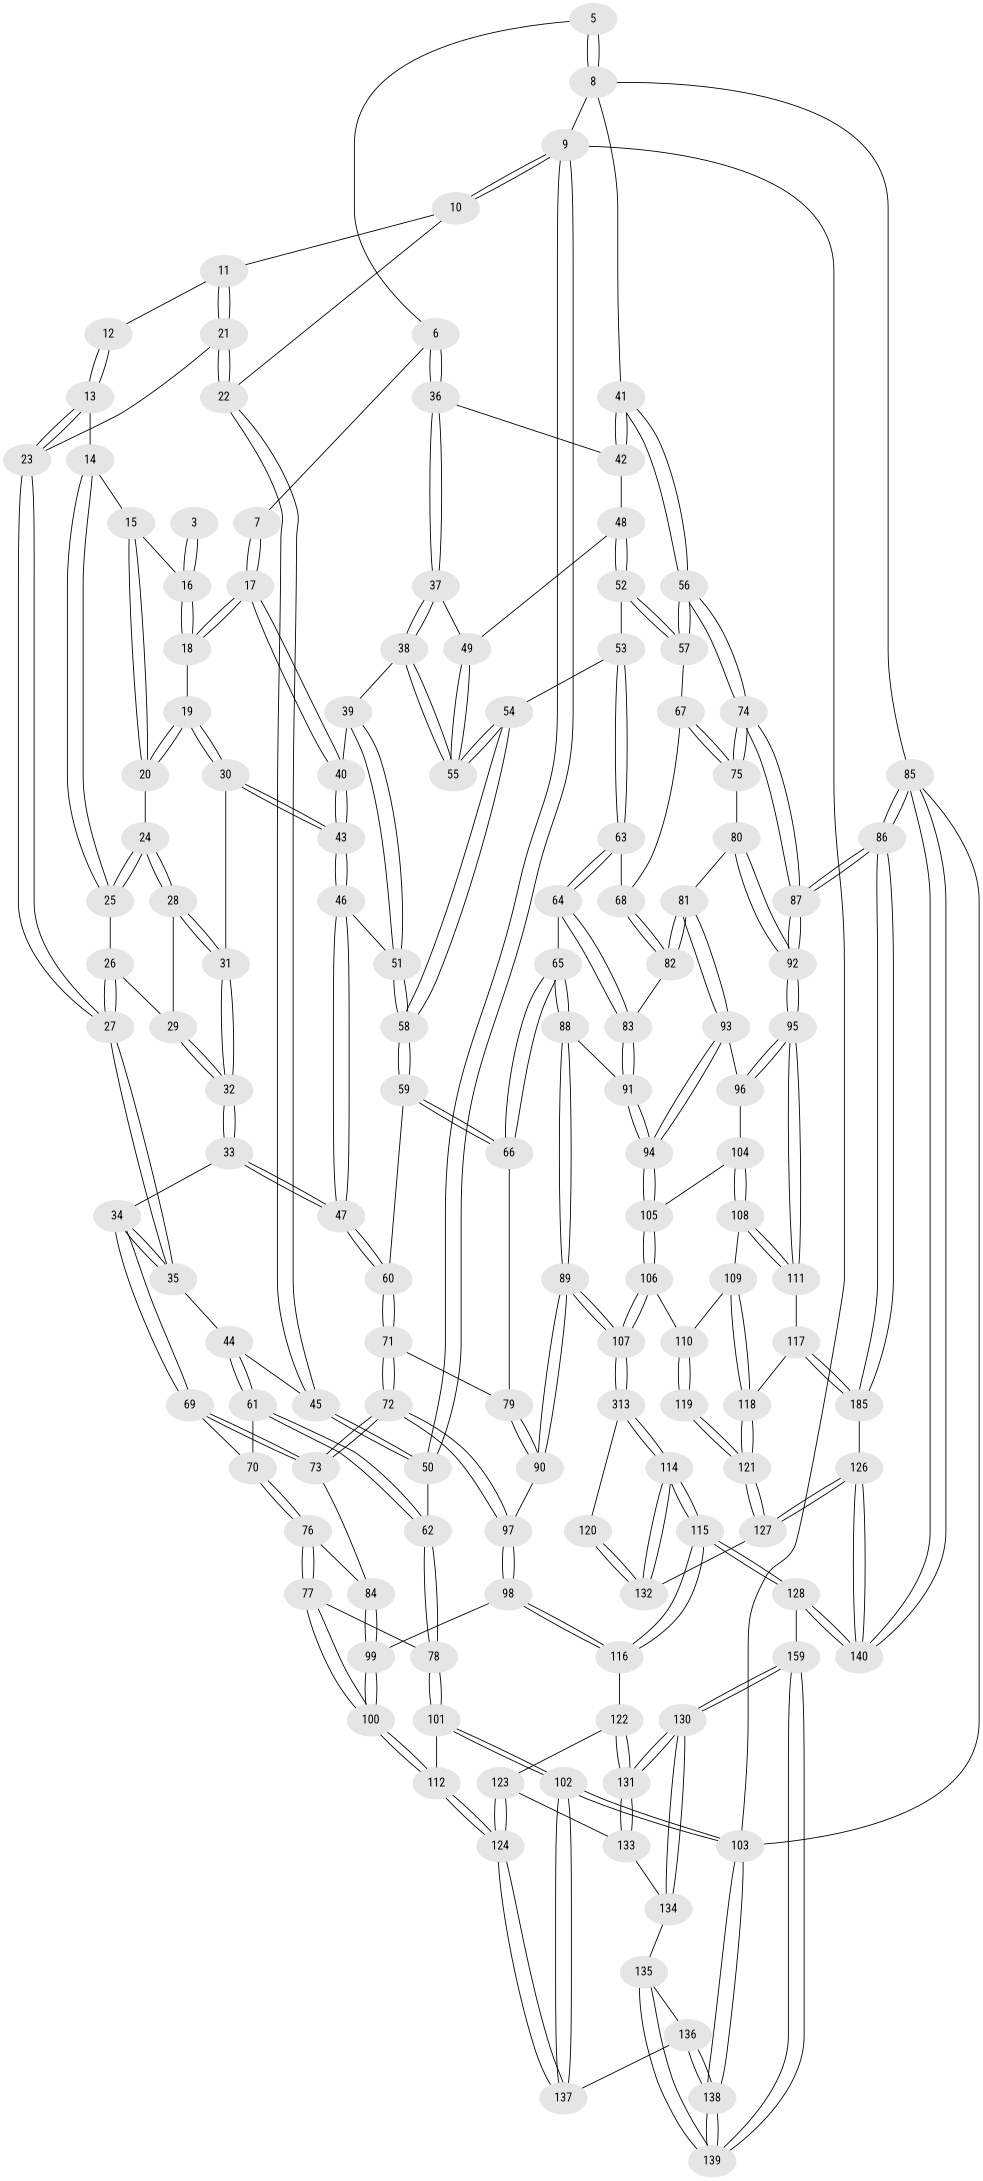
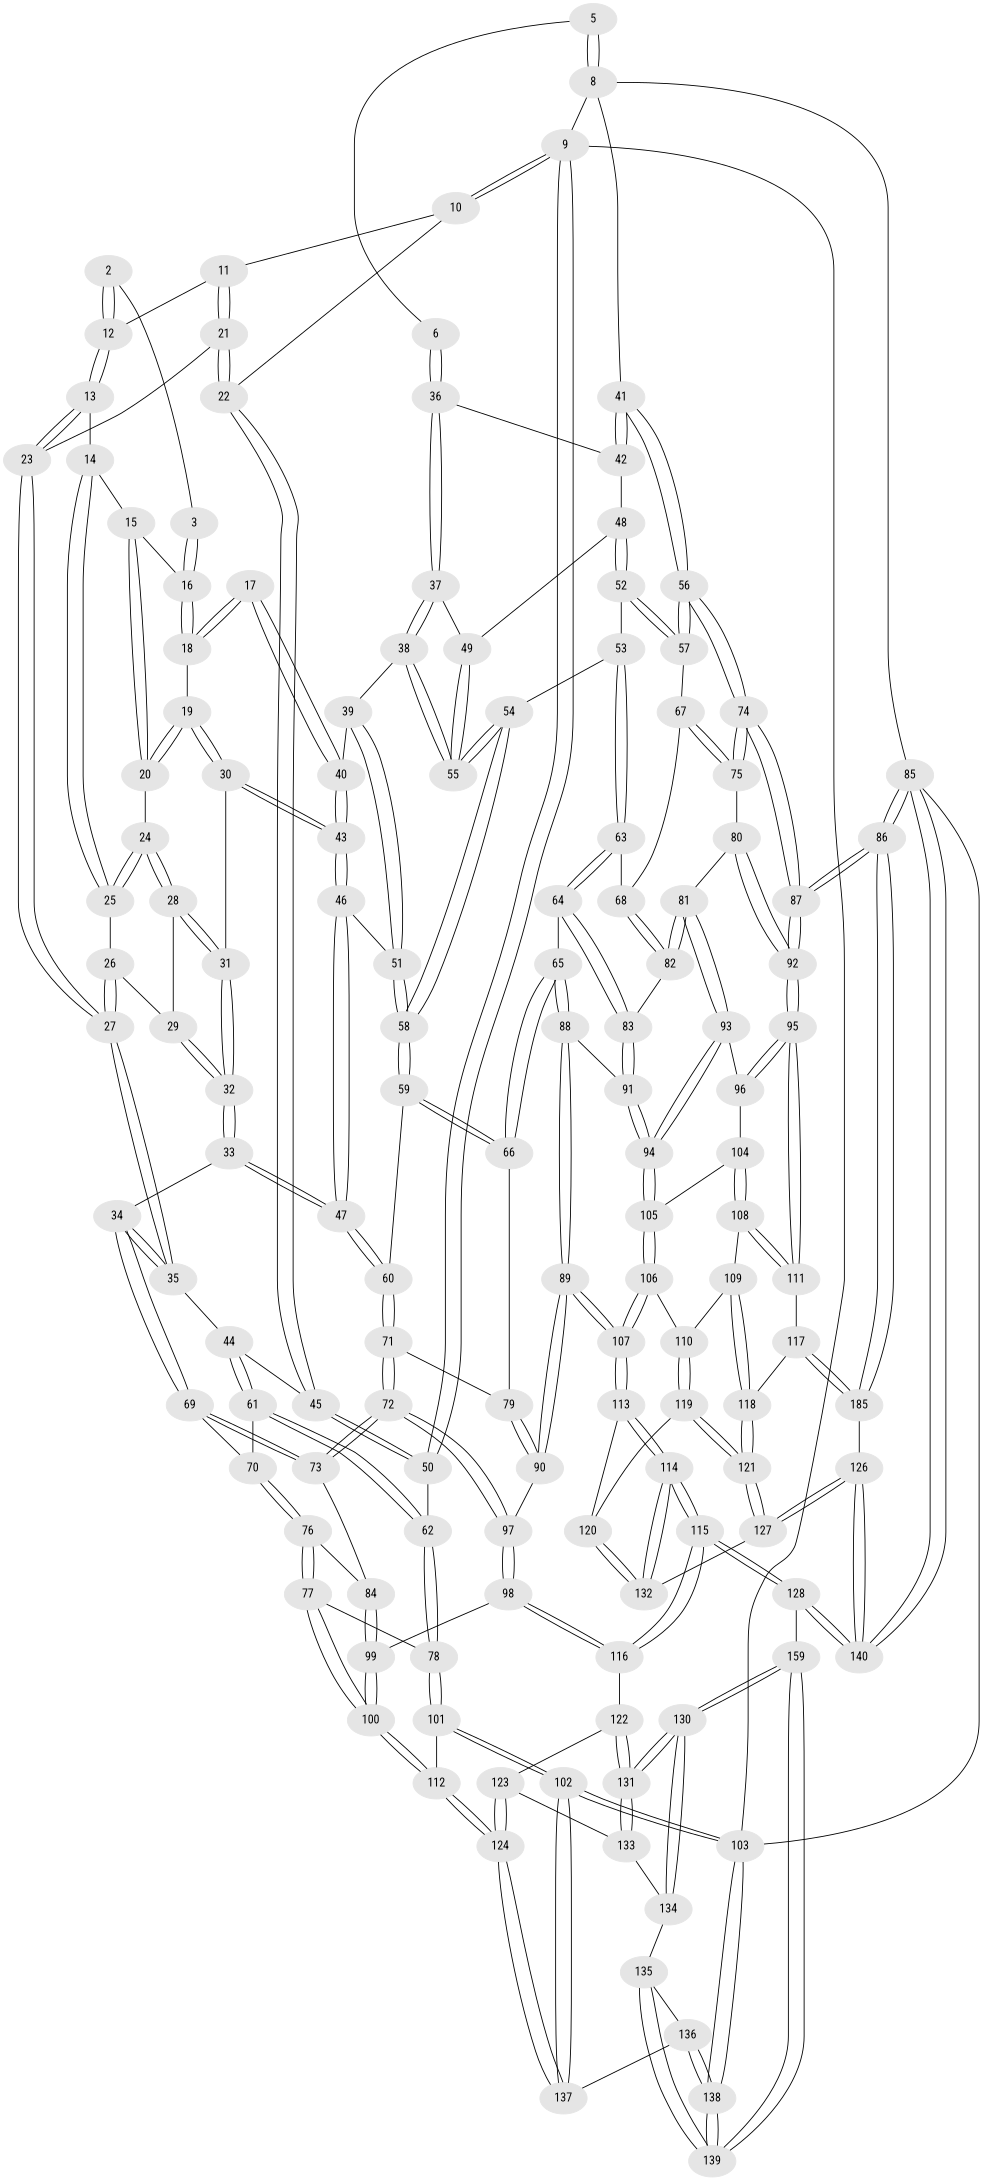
none -> (108, 271)
(257, 523) -> none
(621, 1405) -> (621, 1405)
none -> (629, 1464)
